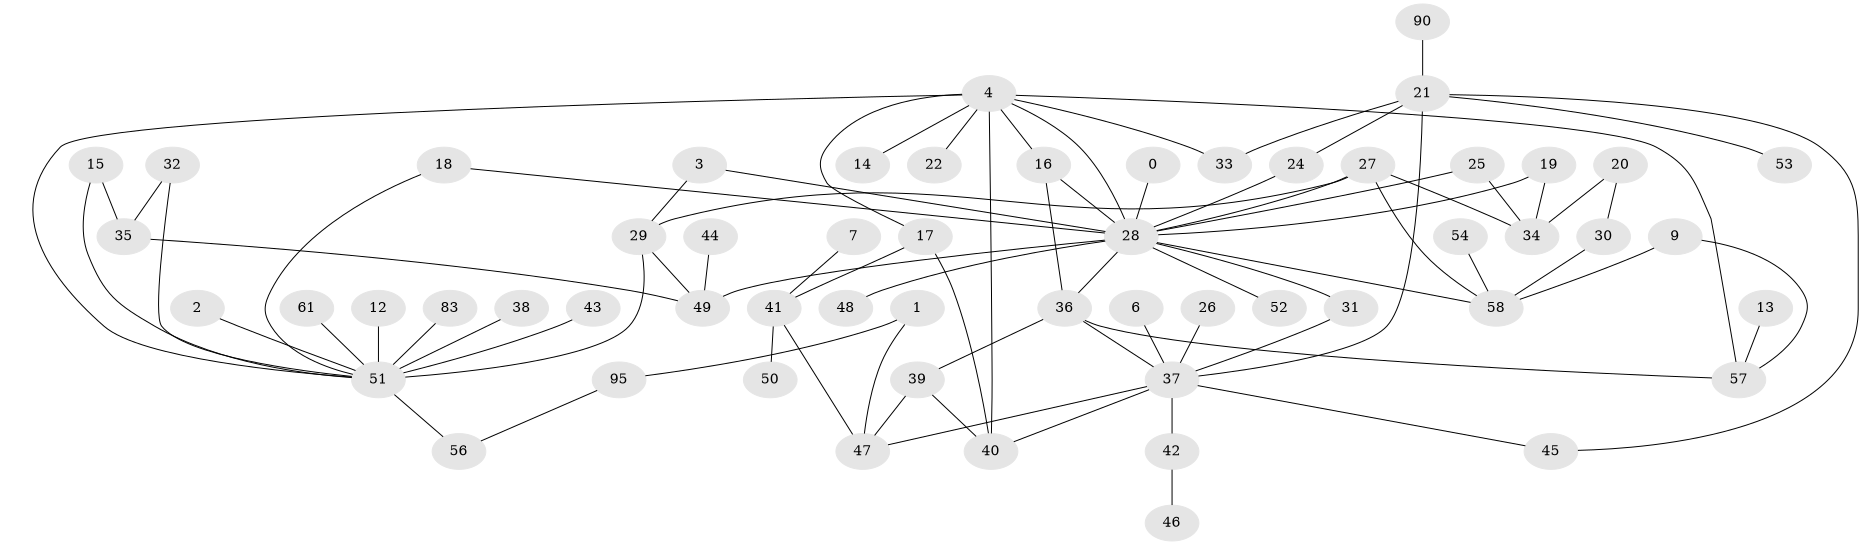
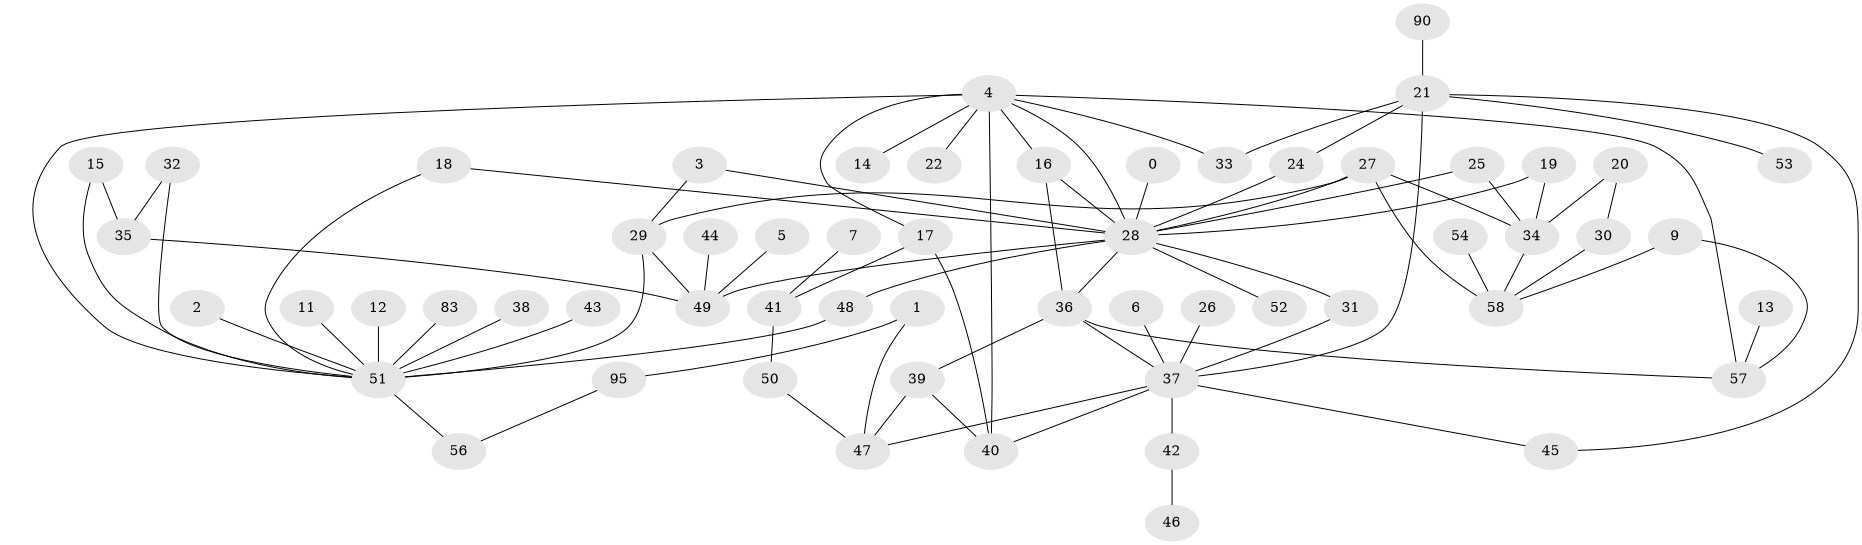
none -> (782, 237)
(1314, 272) -> (1514, 273)
(307, 308) -> (307, 308)
none -> (616, 356)
(818, 380) -> (817, 416)
